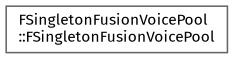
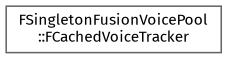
(117, 29) -> (114, 29)
